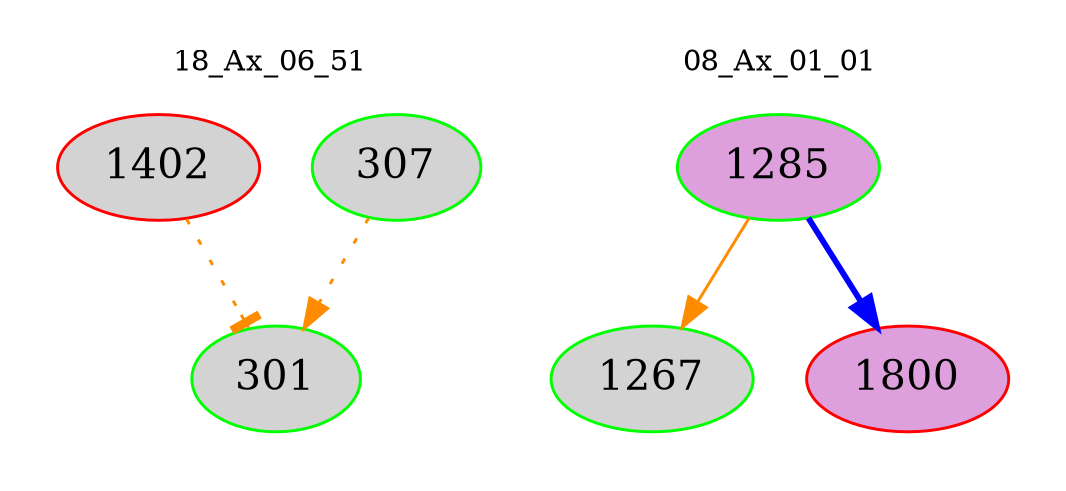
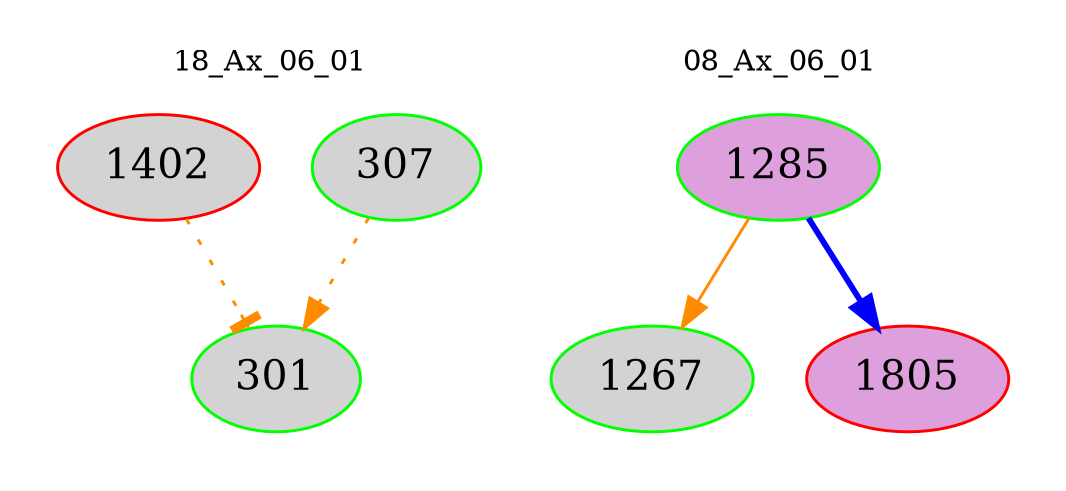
(270, 63) -> (270, 63)
(780, 63) -> (780, 63)
(908, 379) -> (908, 379)
